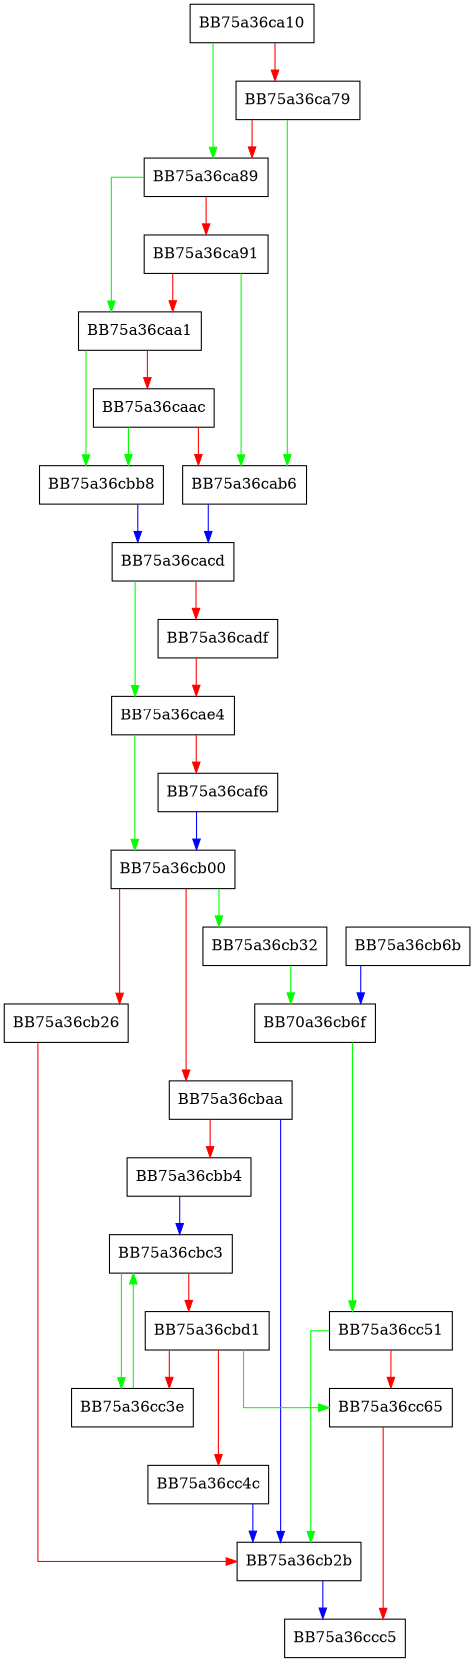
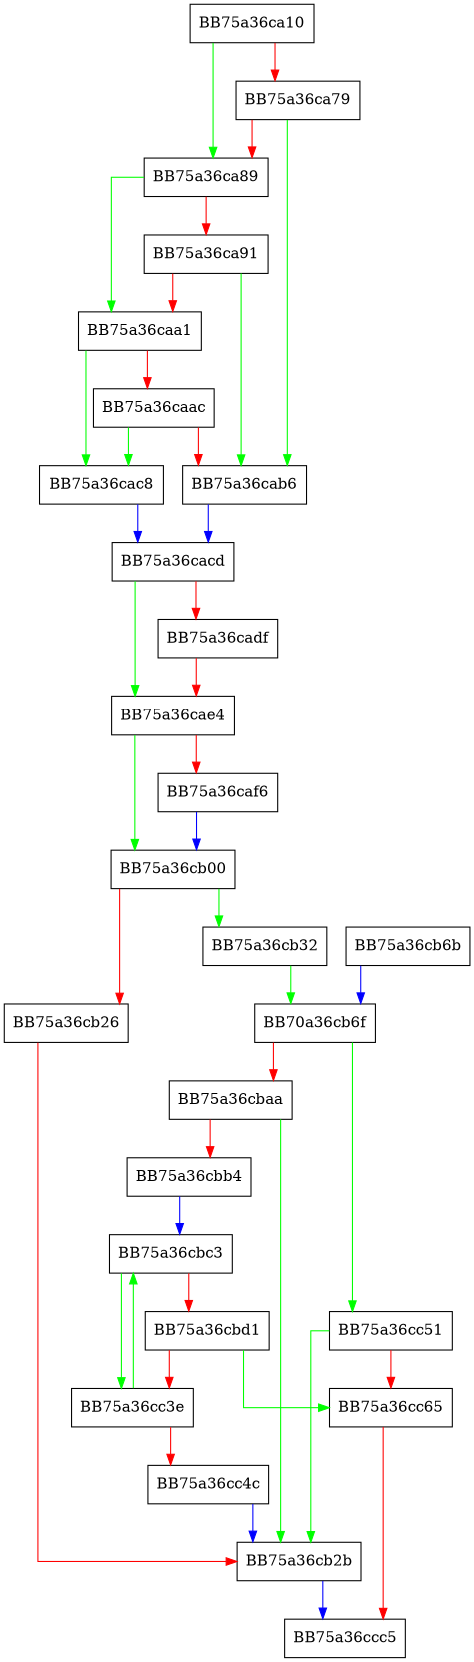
(101, 485) -> (101, 485)
(186, 979) -> (273, 1056)
(281, 1325) -> (281, 1325)
(218, 1402) -> (171, 1441)
